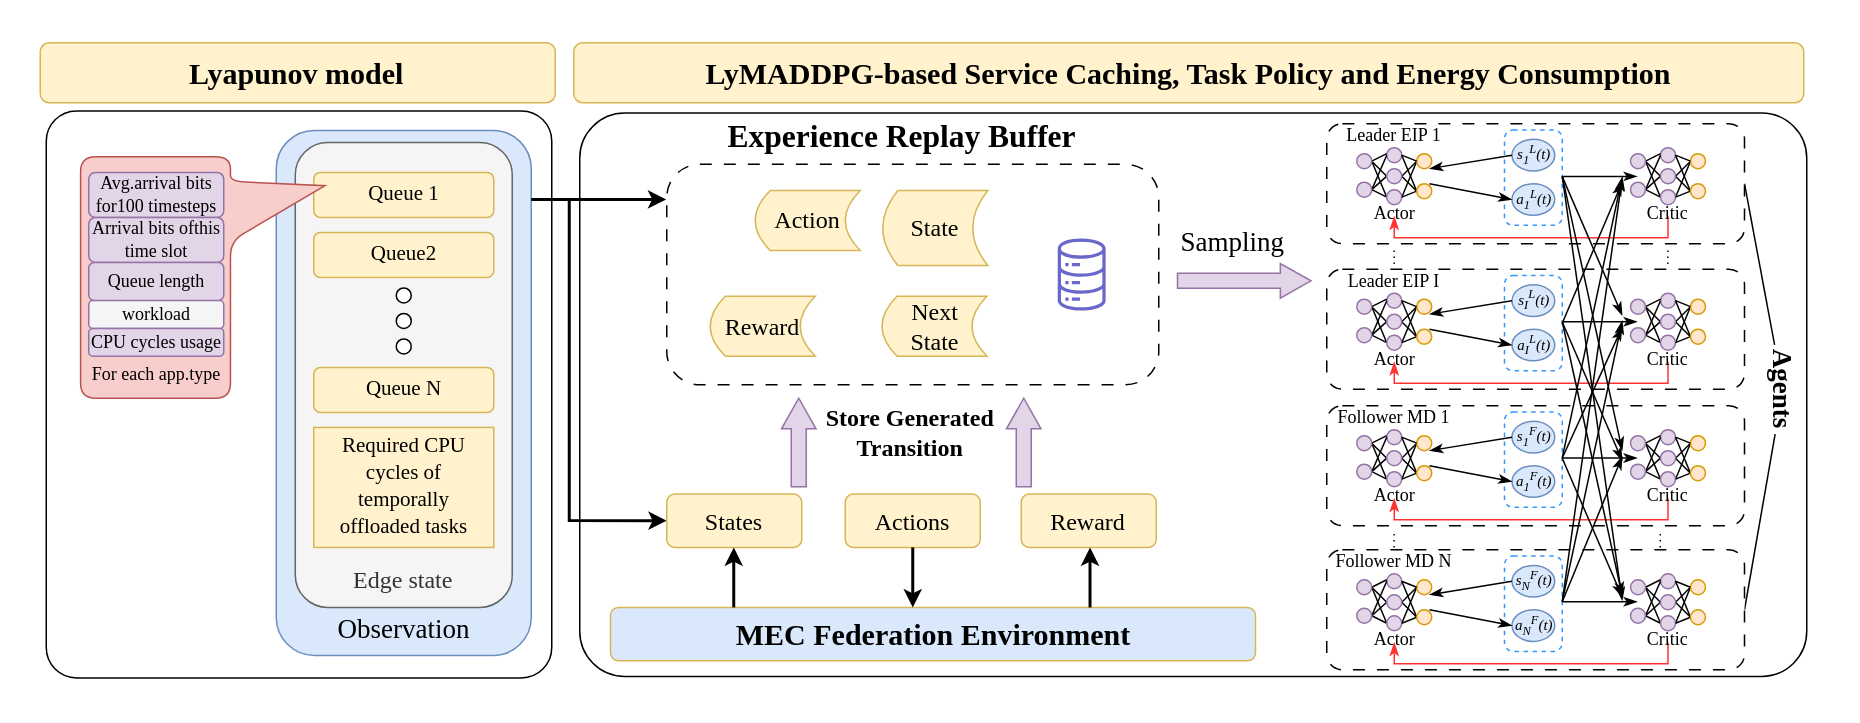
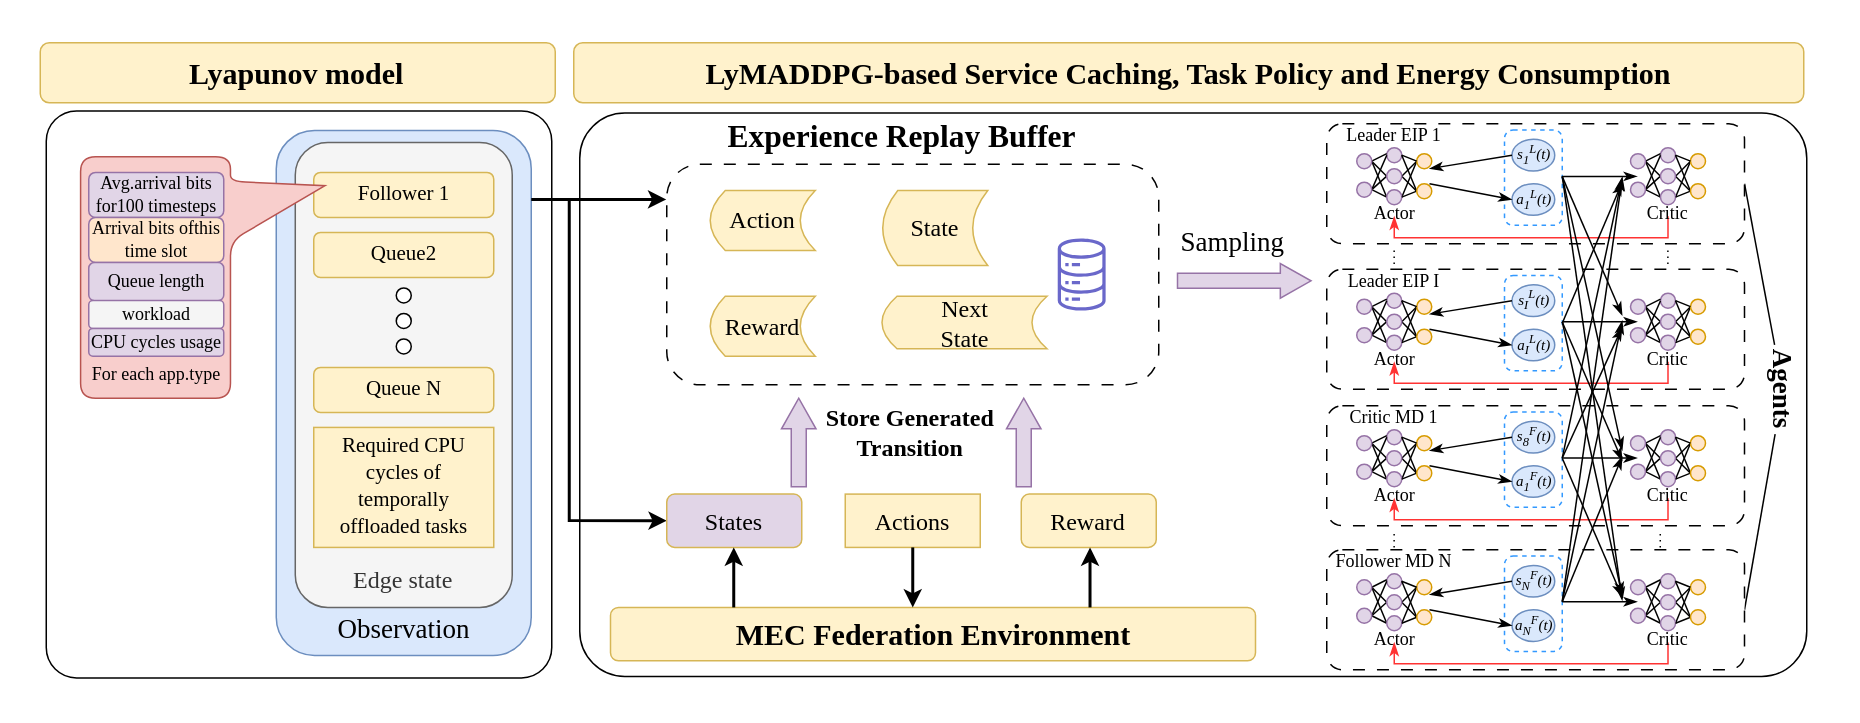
(404, 194) -> (404, 194)
(808, 220) -> (763, 220)
(156, 240) -> (156, 240)
(935, 326) -> (965, 323)
(1394, 418) -> (1394, 418)
(1535, 437) -> (1535, 437)
(734, 521) -> (734, 521)
(913, 521) -> (913, 521)
(933, 634) -> (933, 634)
